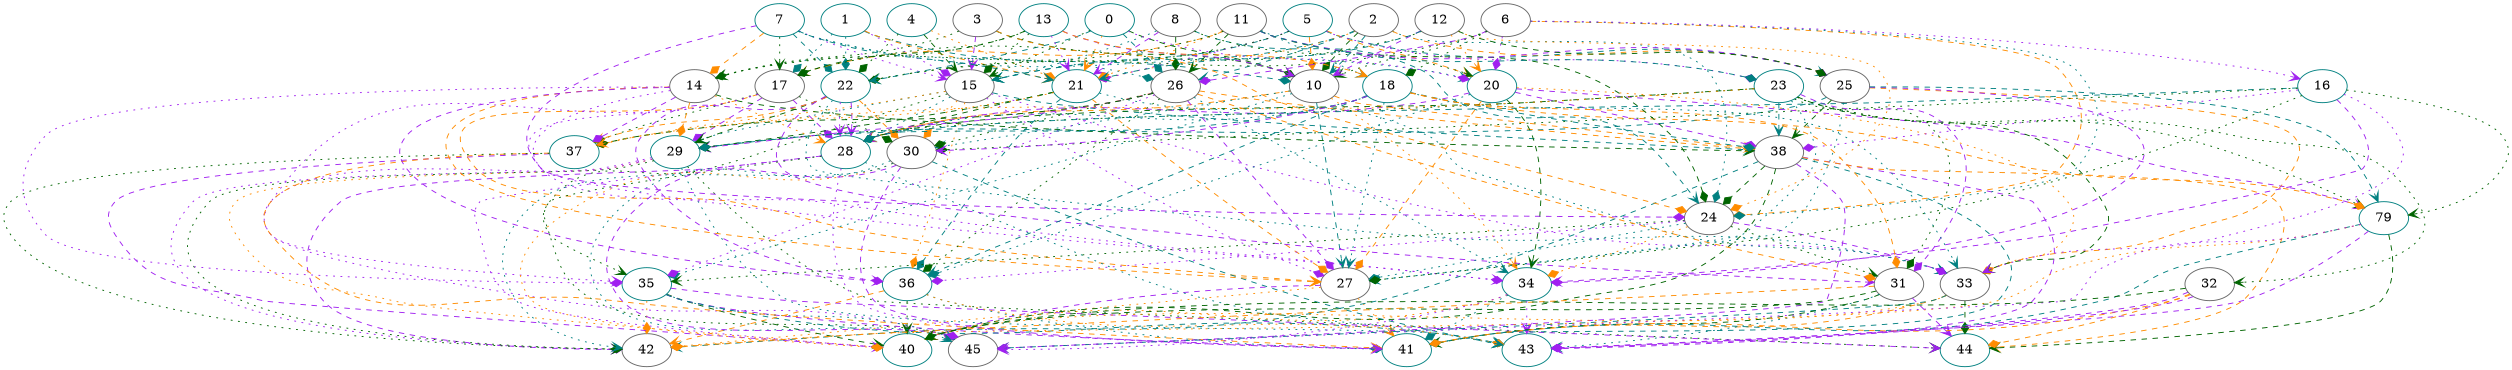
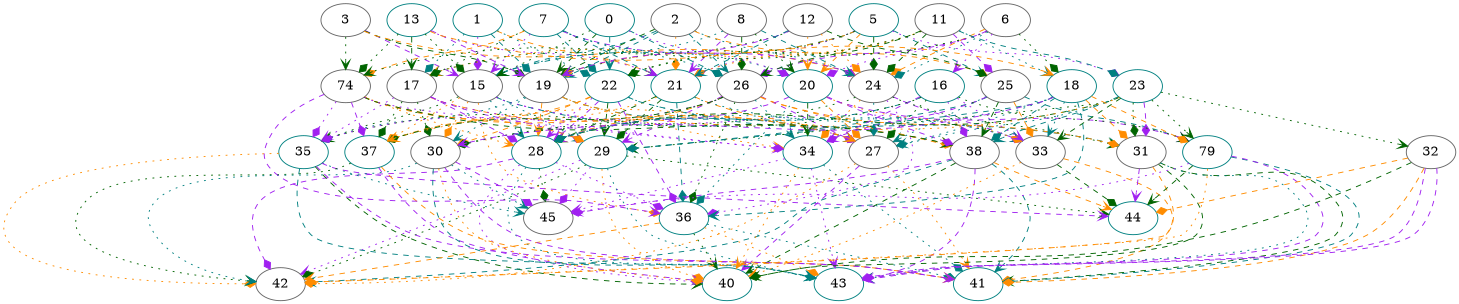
(912, 20) -> none
(1095, 49) -> none
(1015, 53) -> (680, 53)
(694, 86) -> (346, 86)
(1314, 86) -> (544, 86)
(1748, 181) -> (874, 48)
(1435, 209) -> (754, 119)
(1214, 237) -> (868, 126)
(1478, 328) -> none
(1043, 334) -> (597, 181)
